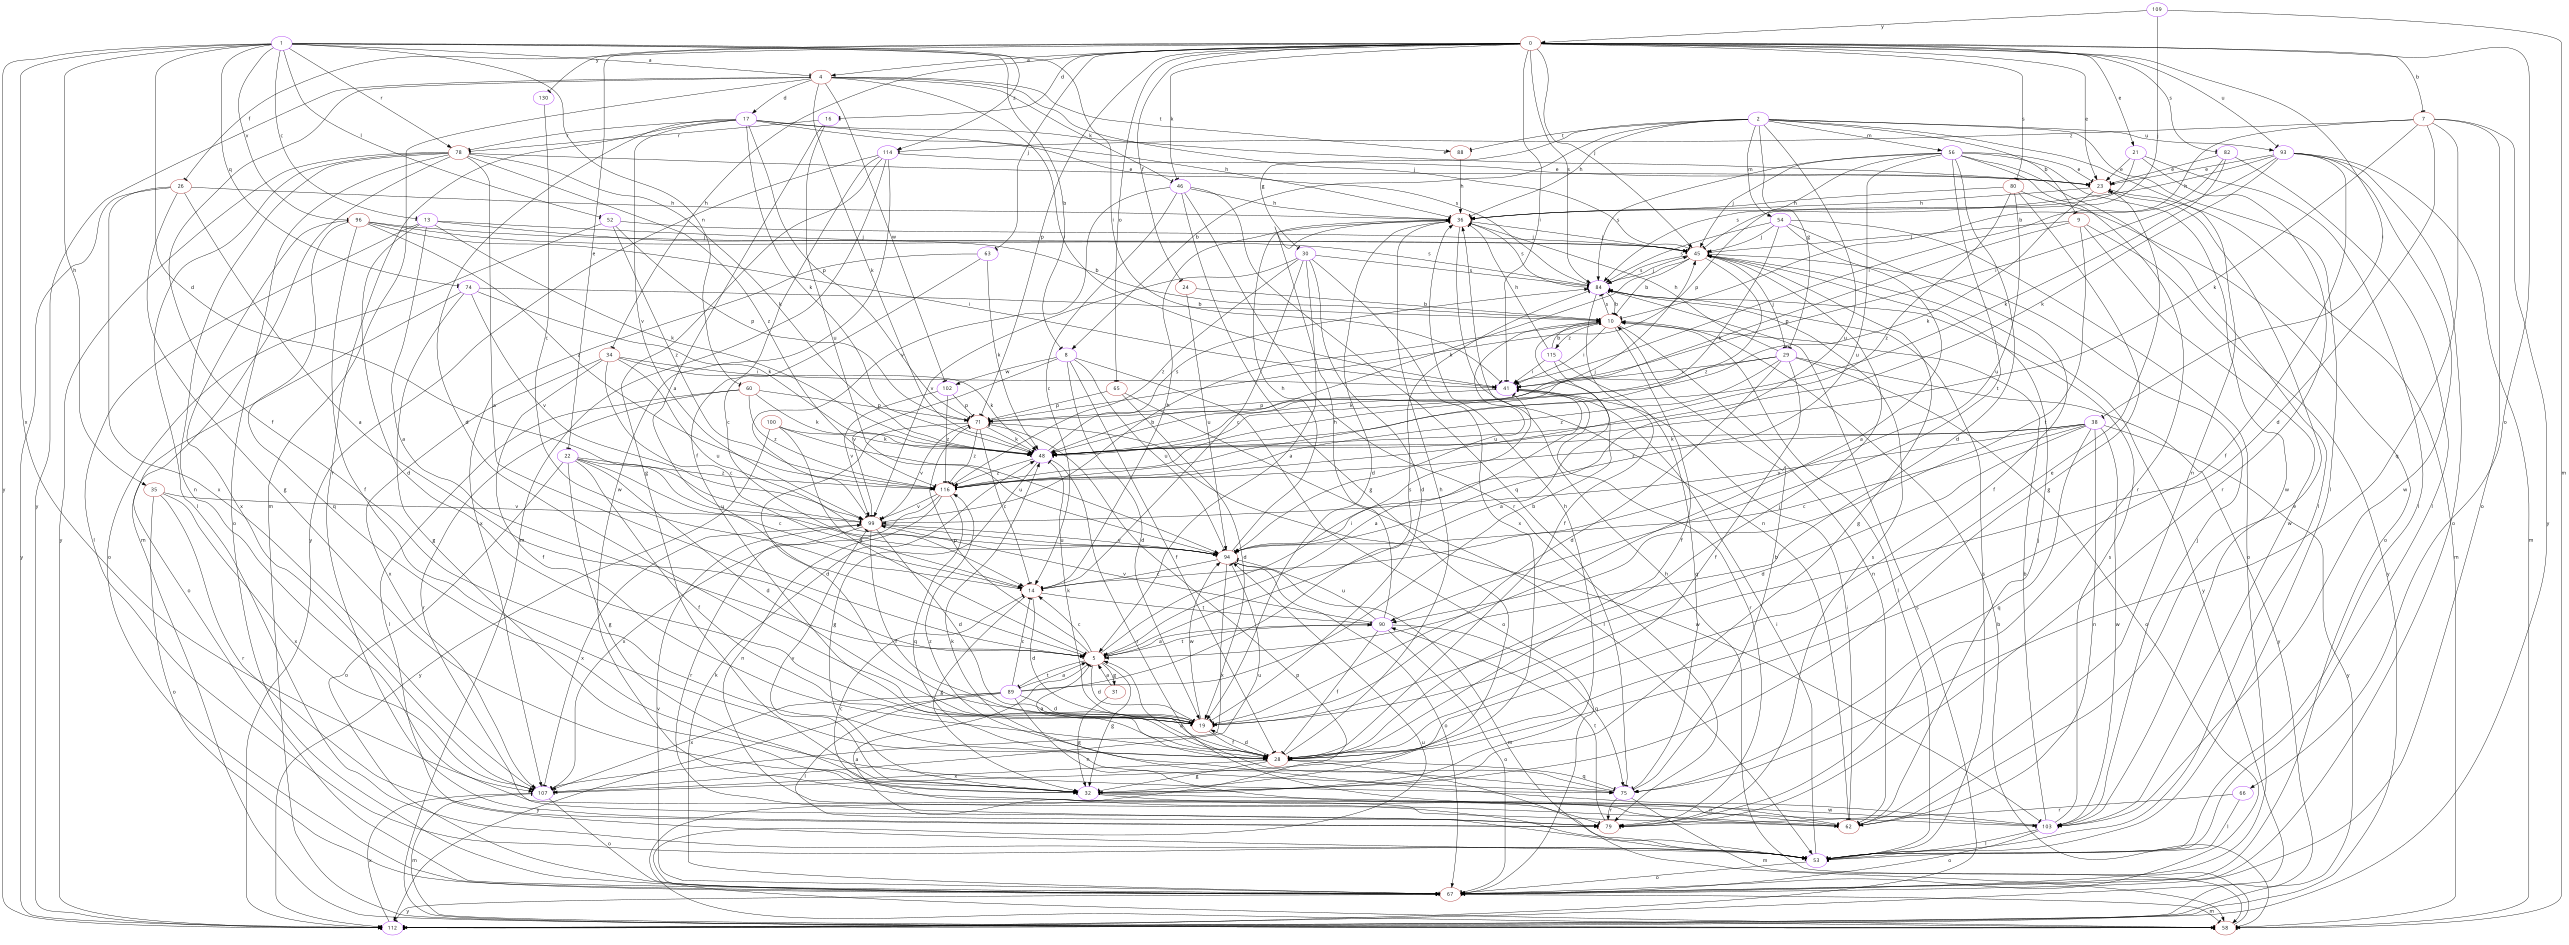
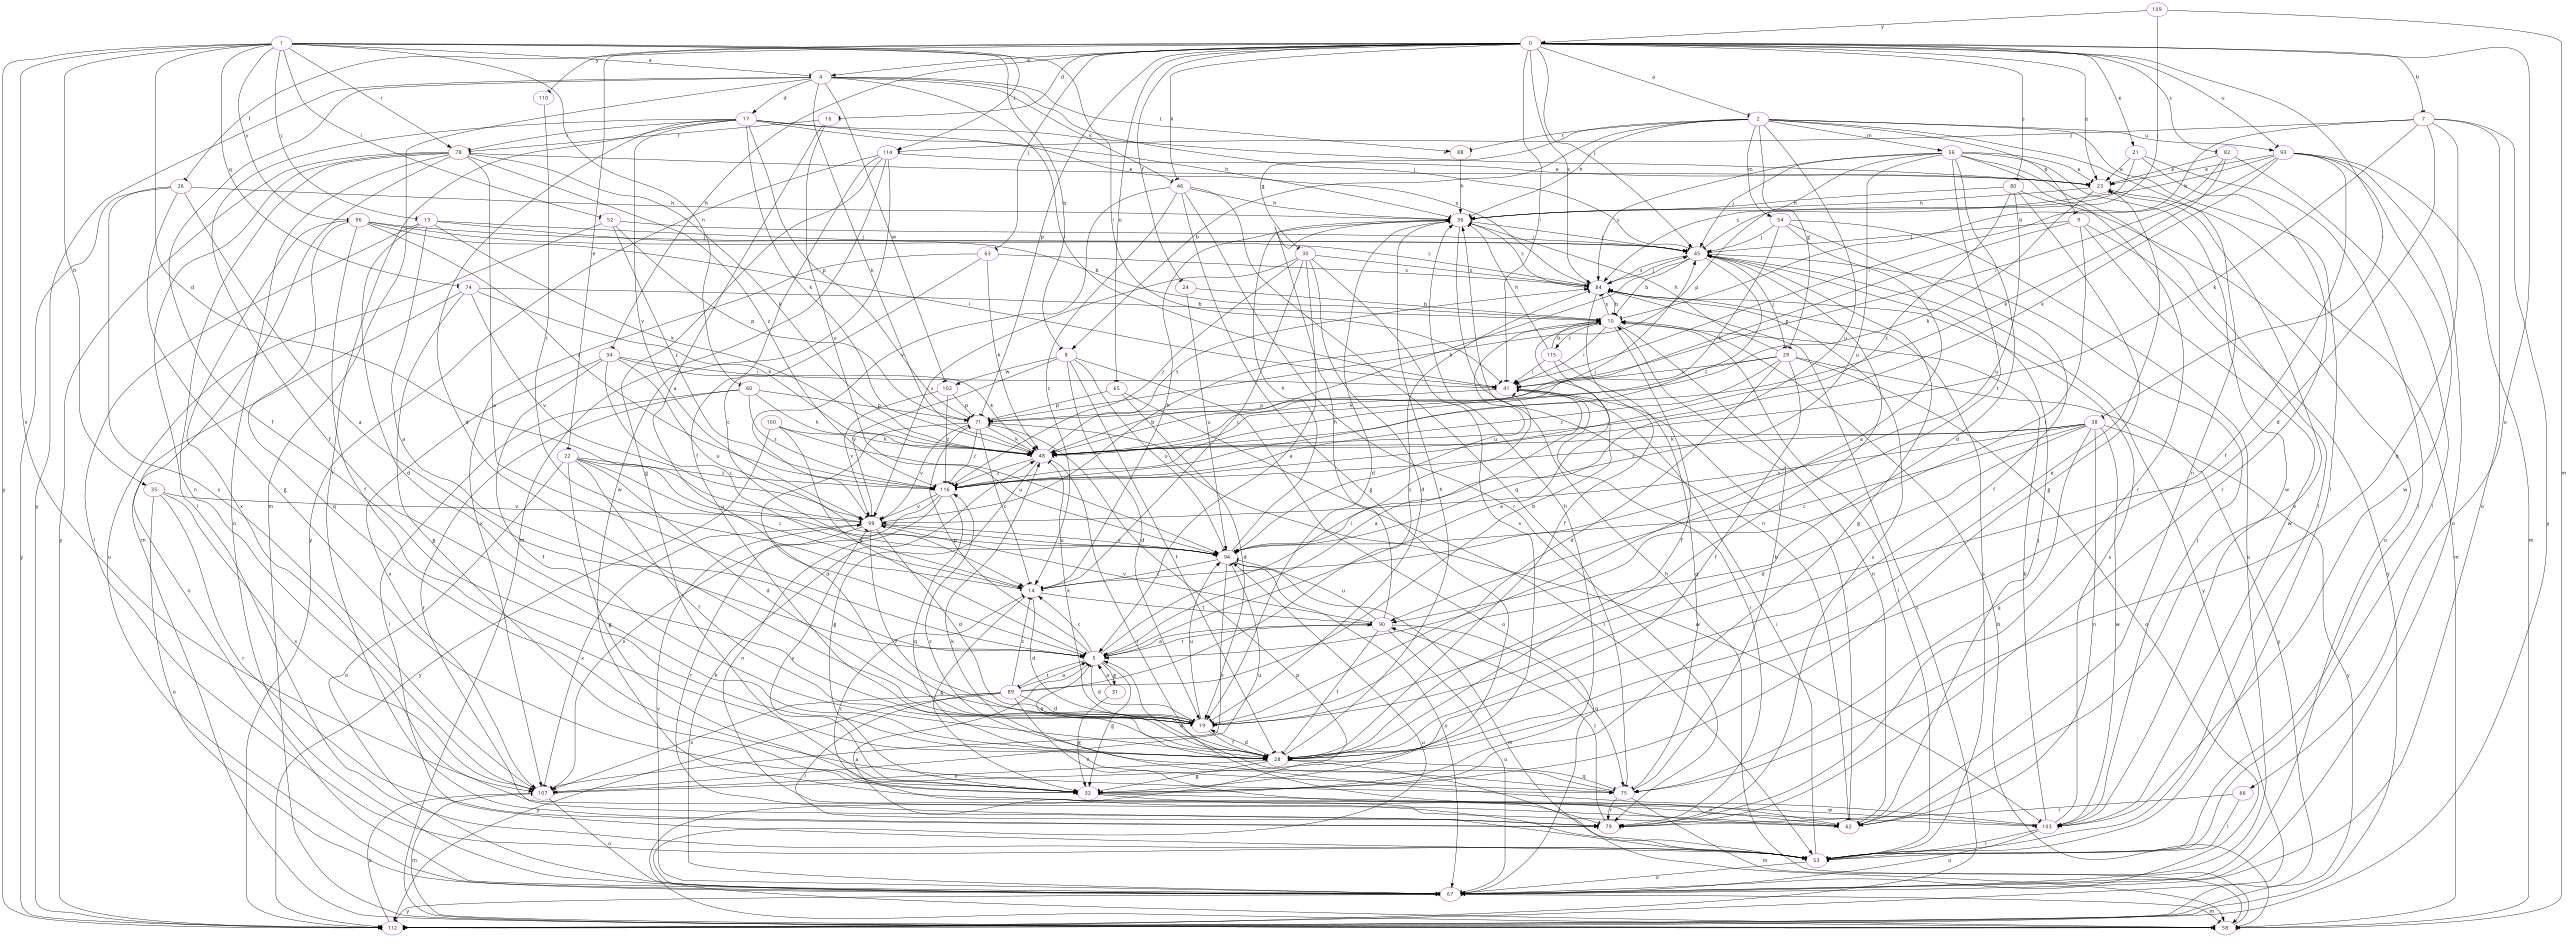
none -> (1644, 81)
(544, 98) -> (544, 98)
(1692, 243) -> (1292, 267)
none -> (405, 515)
(1192, 642) -> (1192, 642)
